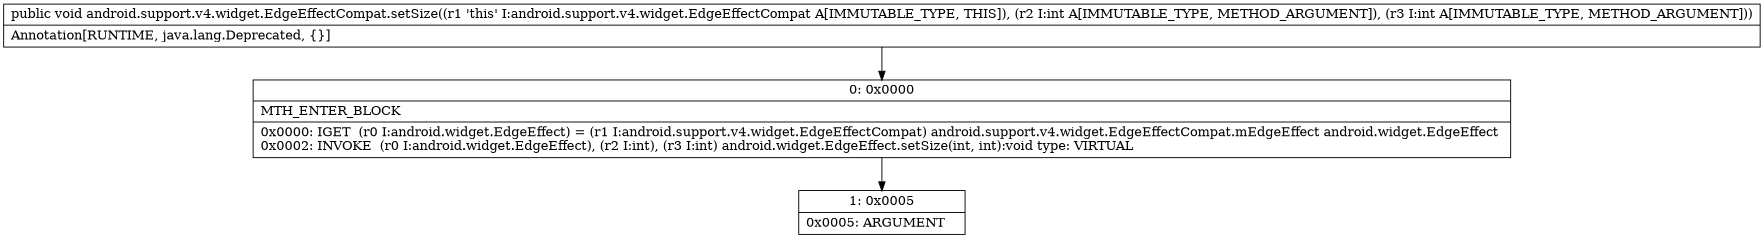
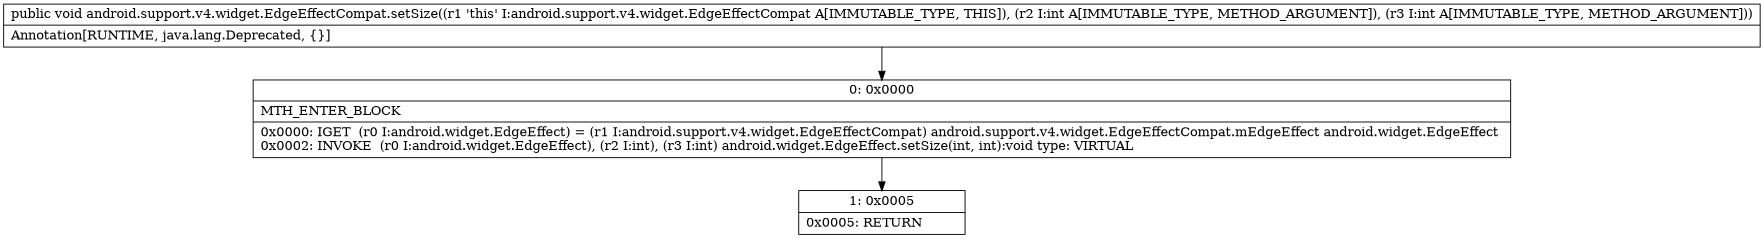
(882, 223) -> (870, 223)
